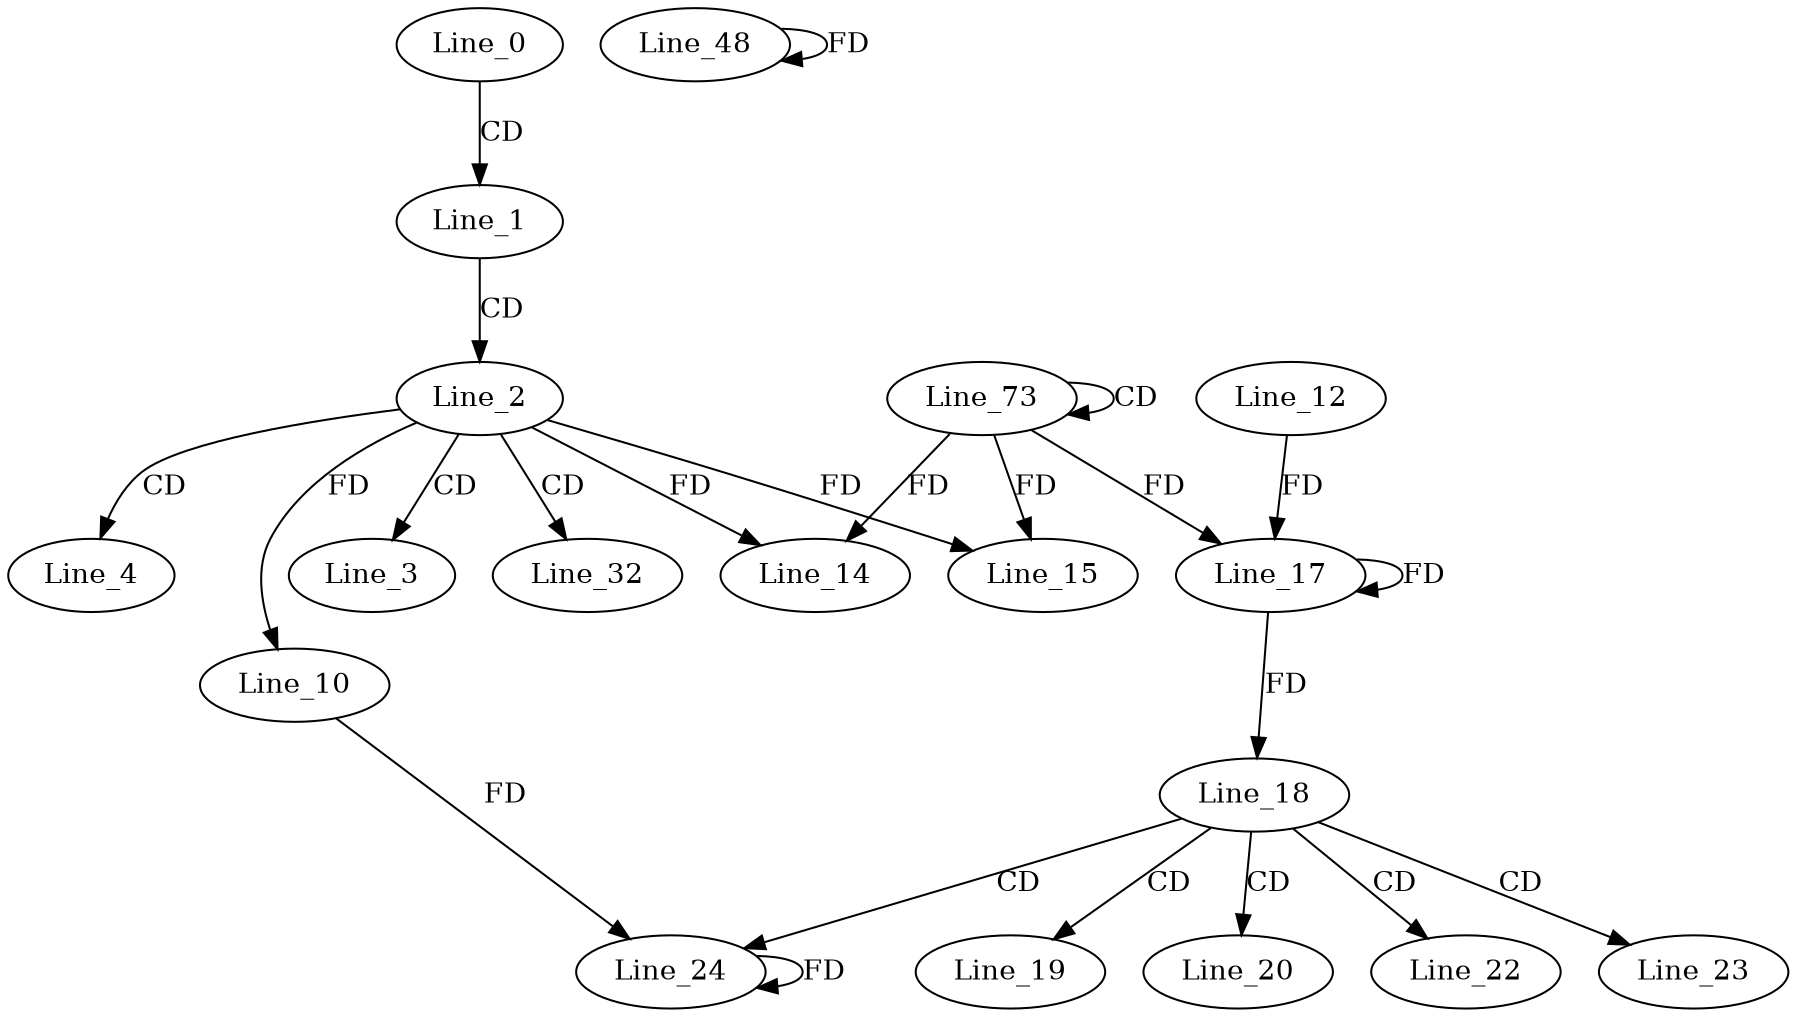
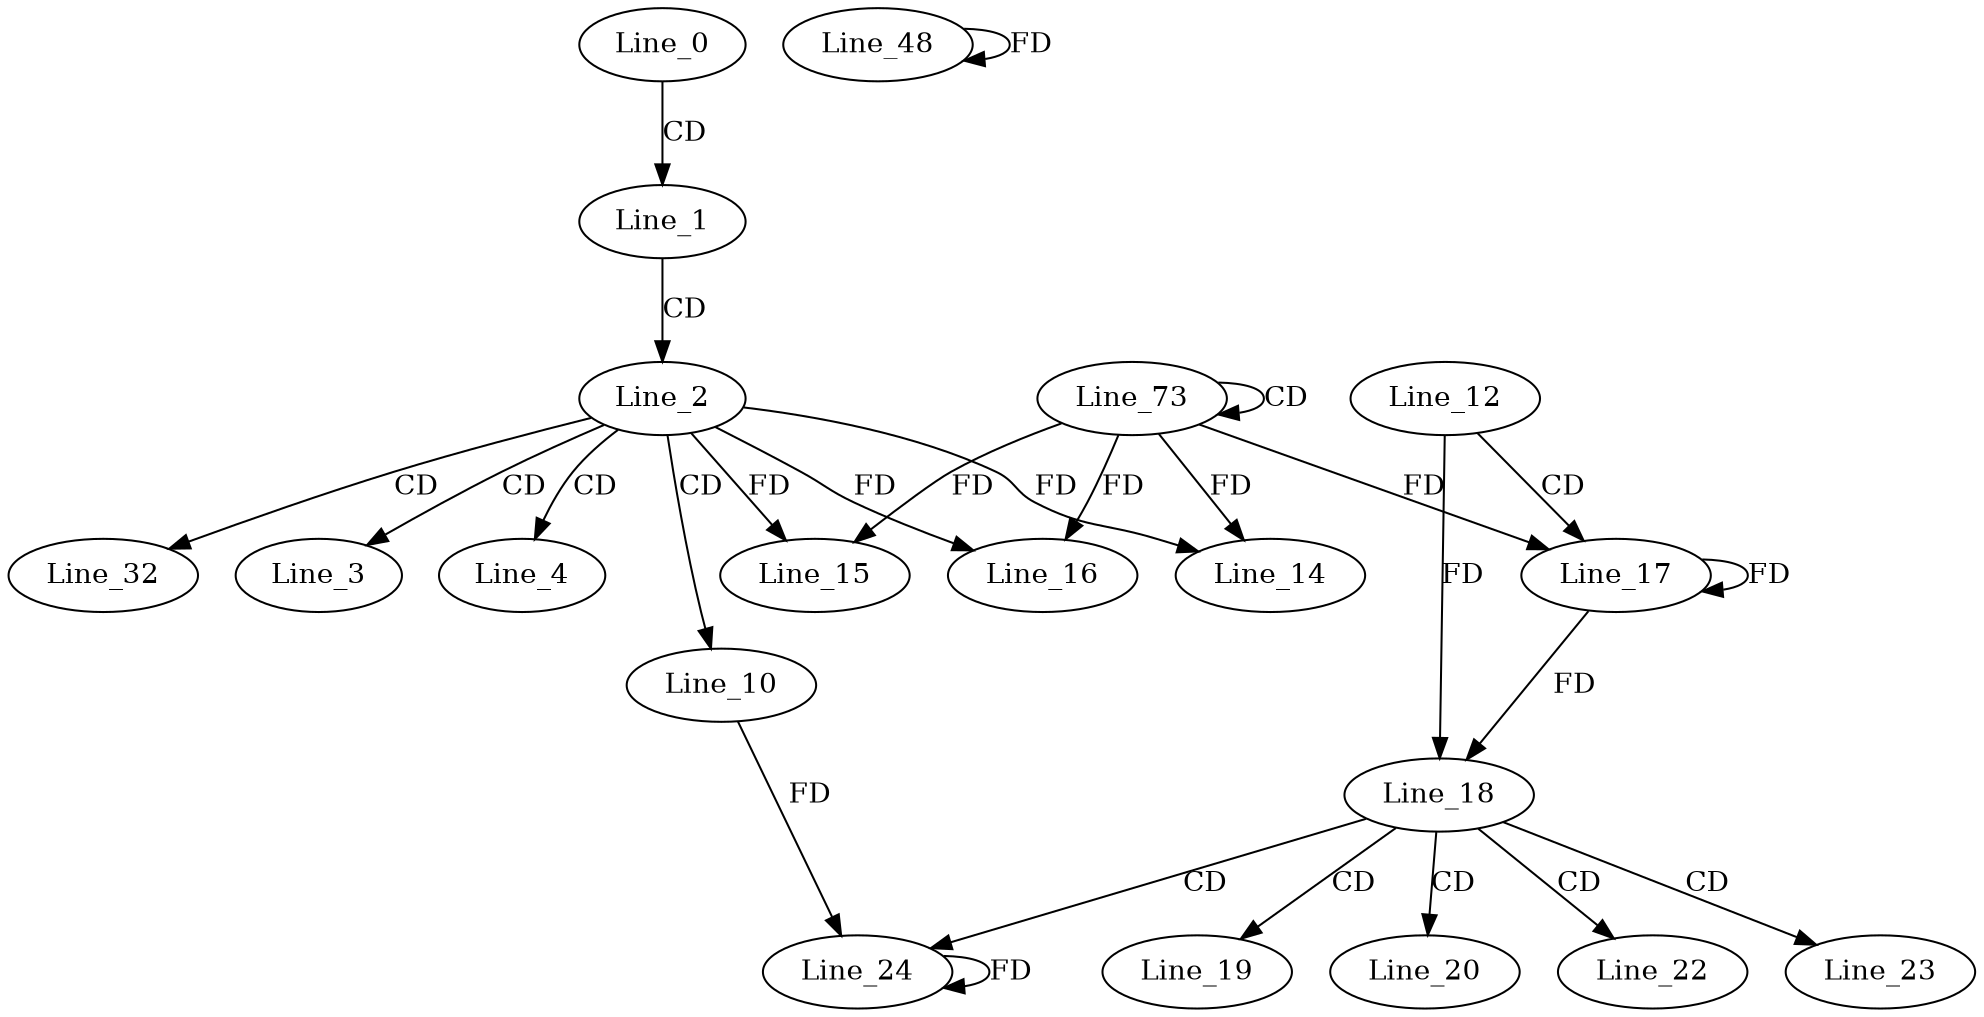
(350, 487) -> (701, 487)
(1303, 487) -> (1563, 487)
none -> (1043, 575)
none -> (1442, 586)
